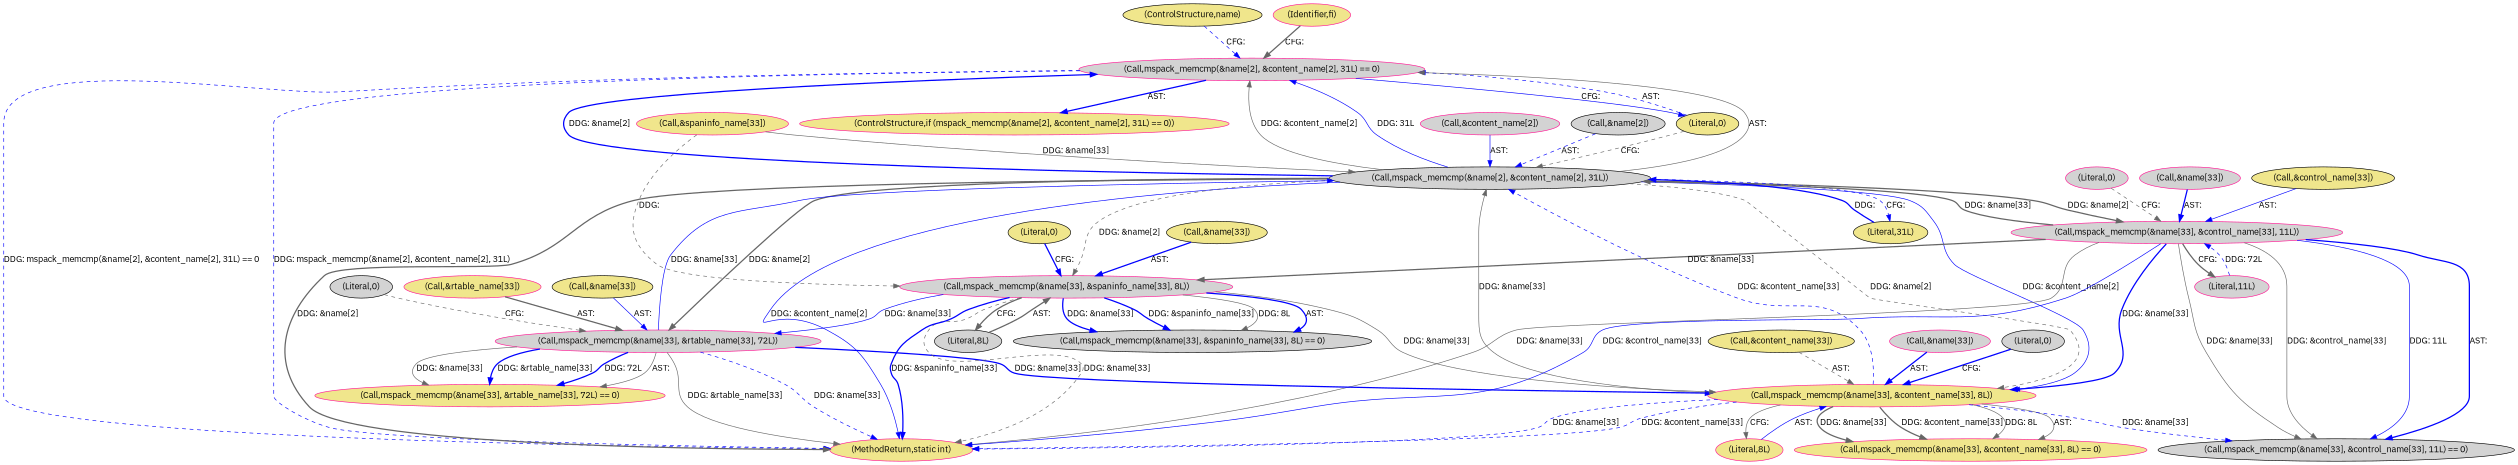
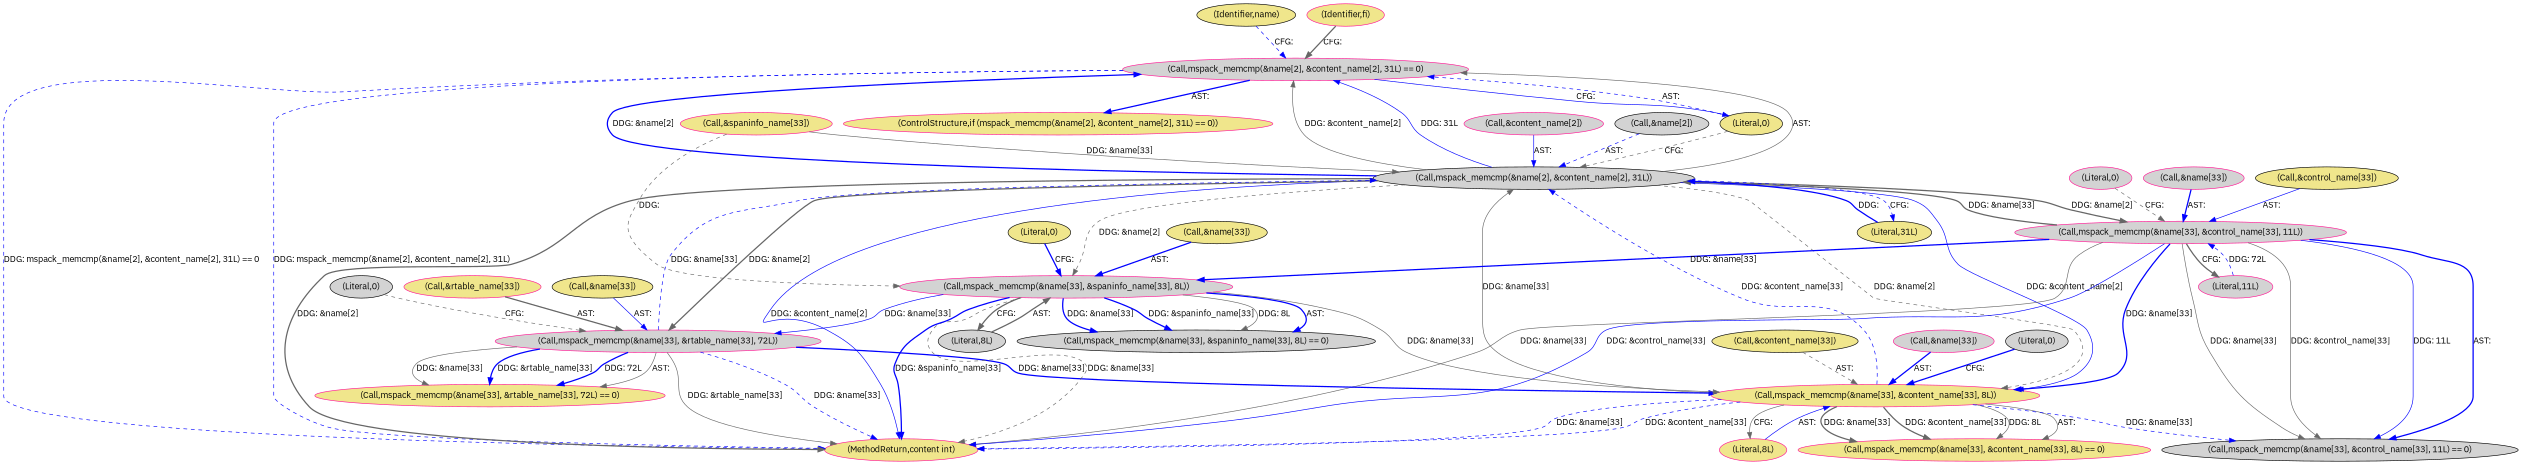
(1192, 15) -> (1246, 15)
(953, 190) -> (796, 201)
(1625, 260) -> (1627, 260)
(901, 450) -> (901, 450)
